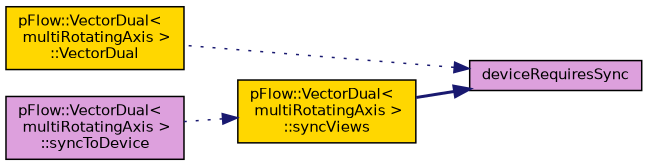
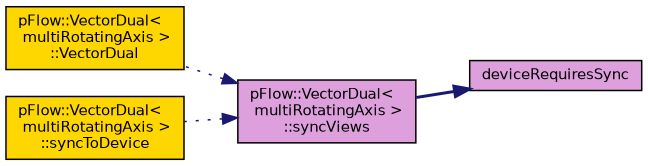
(319, 56) -> (204, 72)
(327, 111) -> (327, 111)
(95, 128) -> (95, 128)
